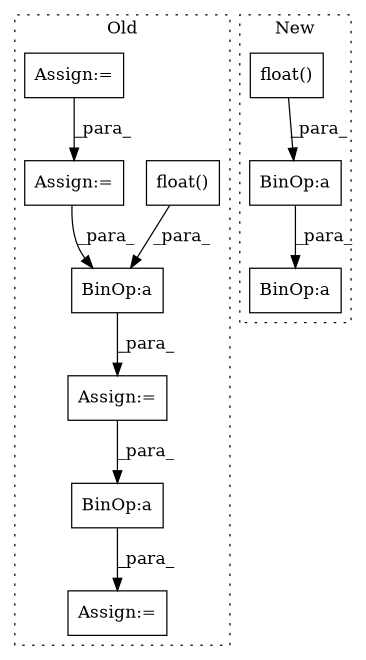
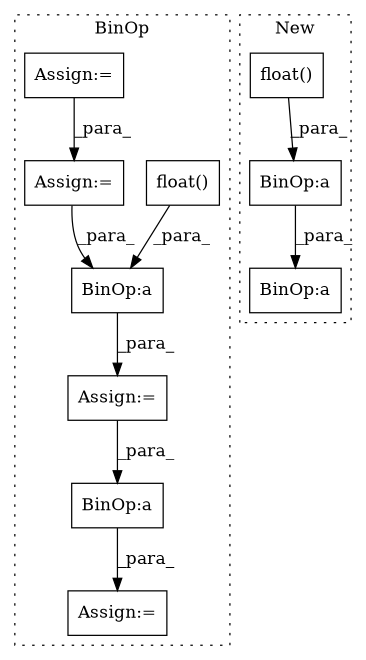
(122, 29) -> (122, 29)
